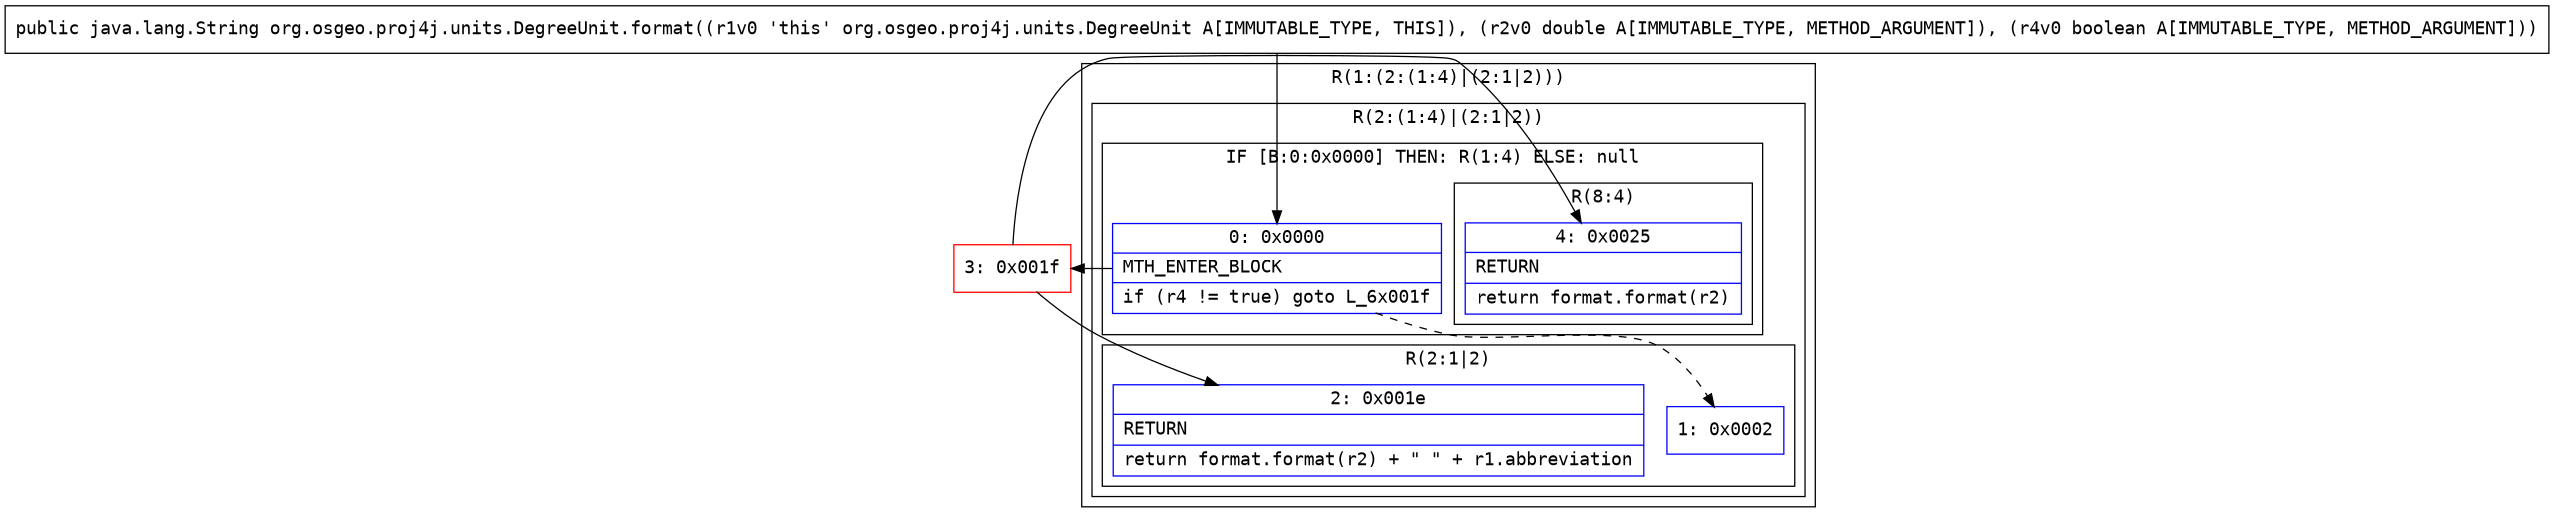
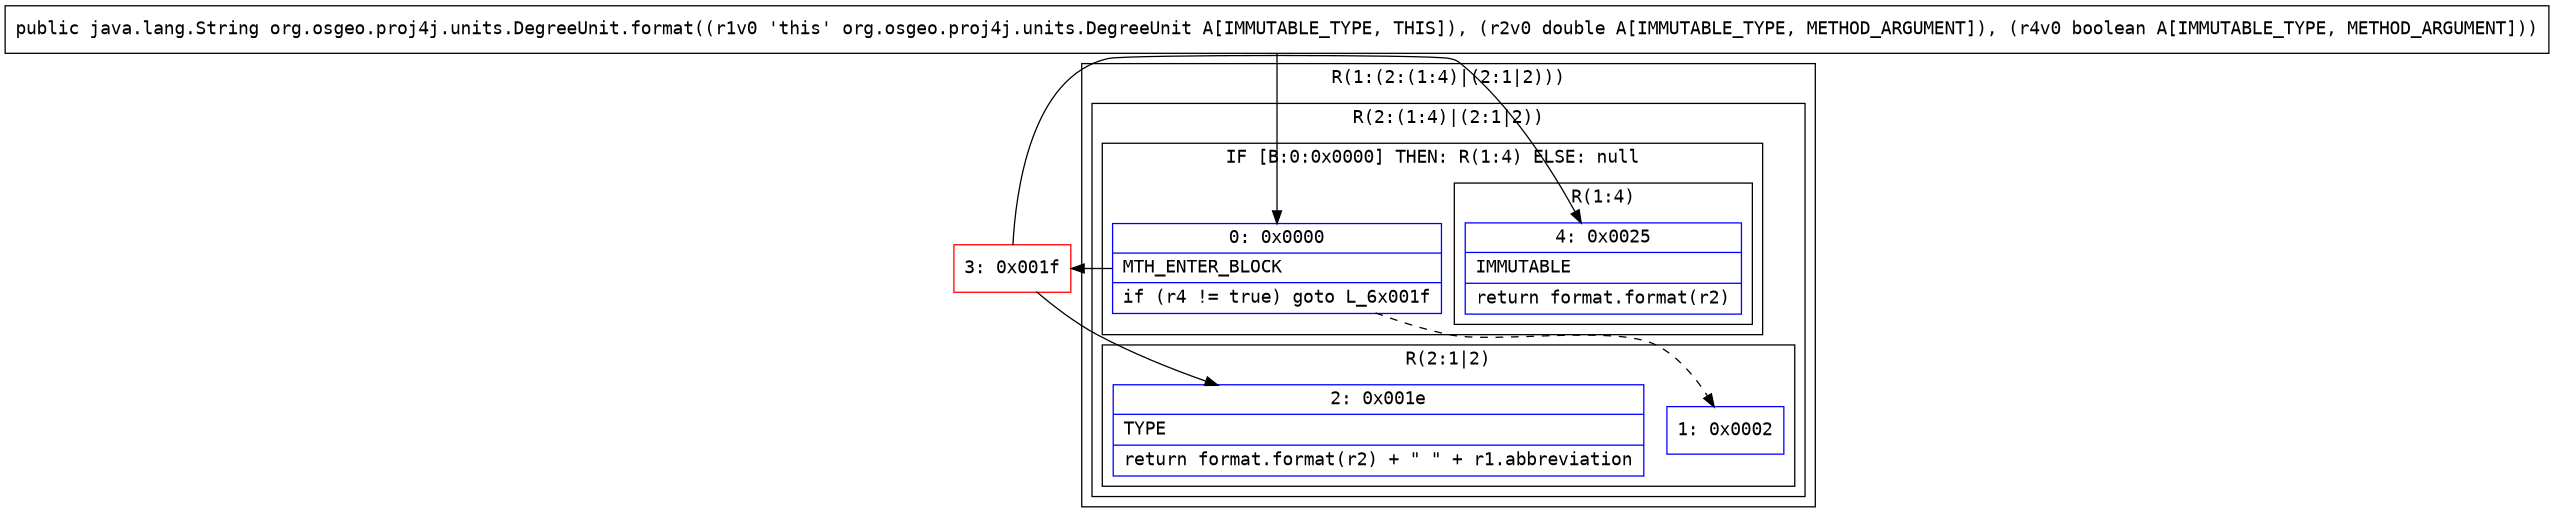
(1603, 198) -> (1603, 198)
(1508, 267) -> (1524, 267)
(1156, 429) -> (1145, 429)
